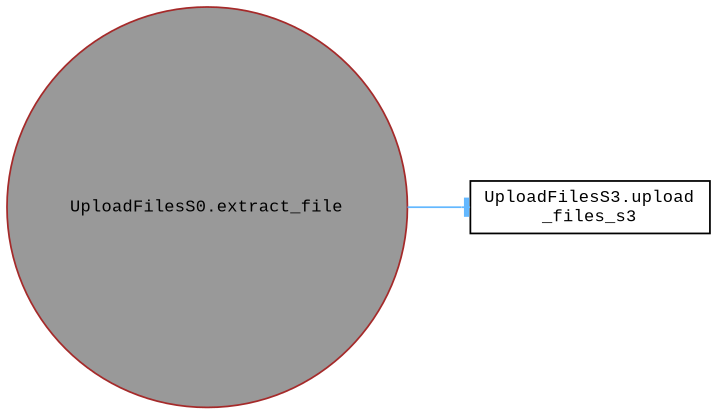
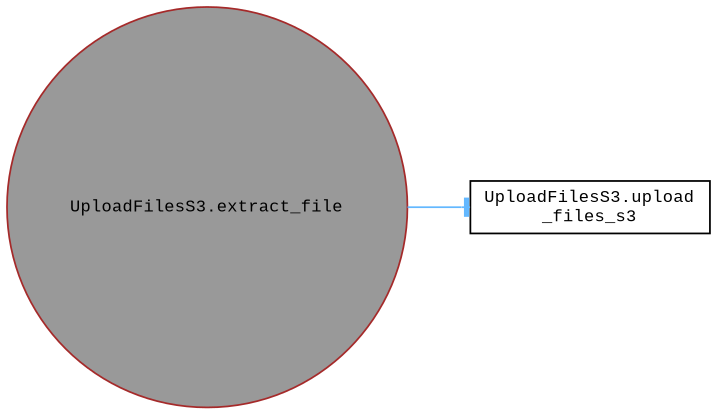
(207, 207) -> (207, 207)
